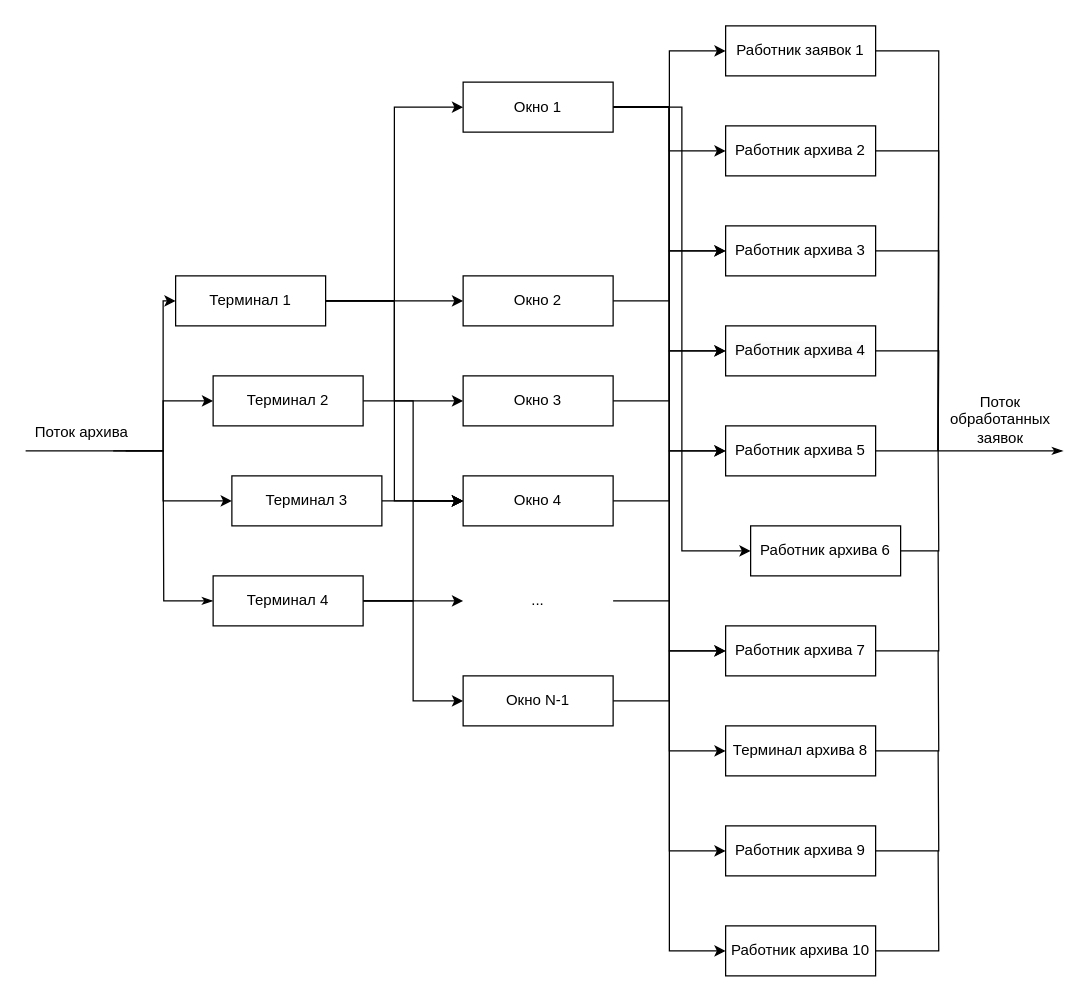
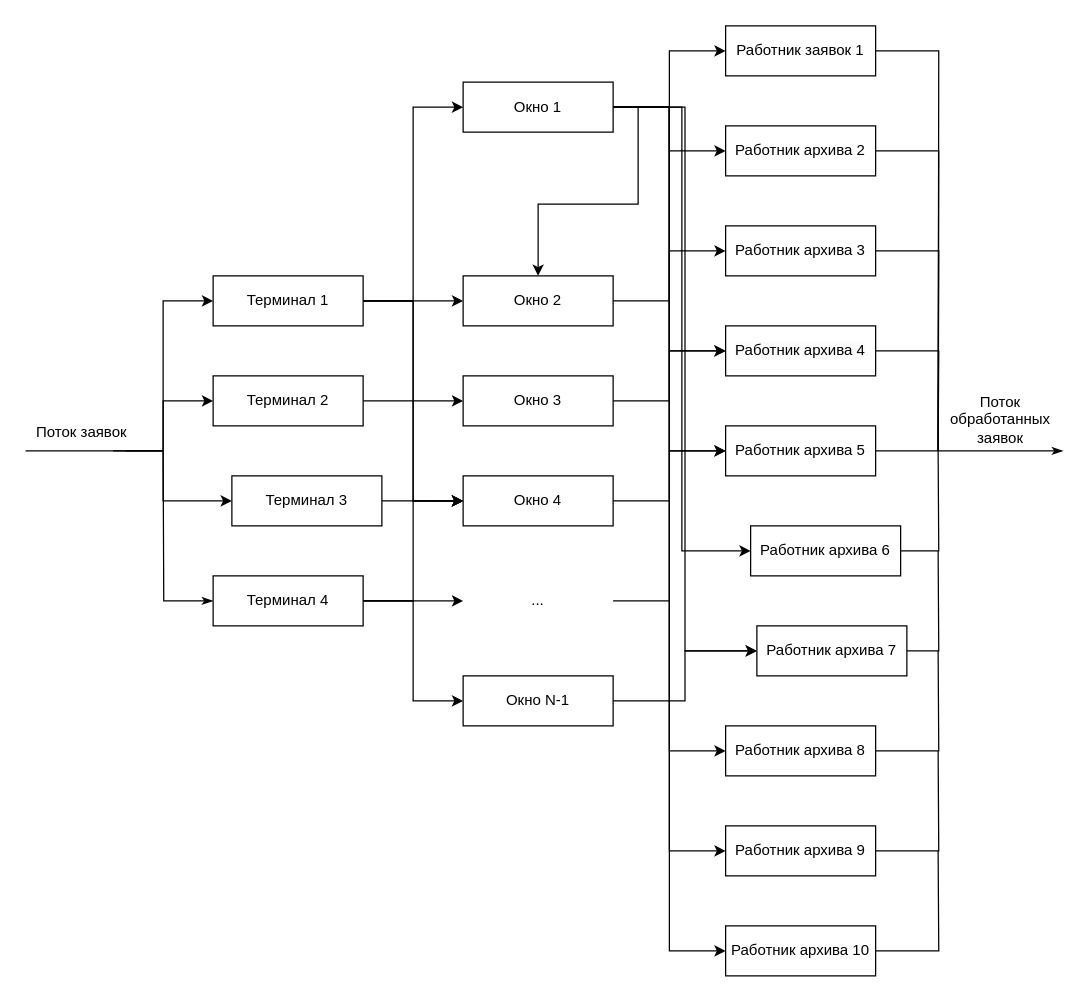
(718, 251) -> (604, 204)
(251, 301) -> (288, 301)
(82, 432) -> (82, 432)
(801, 651) -> (832, 651)
(801, 751) -> (801, 751)
